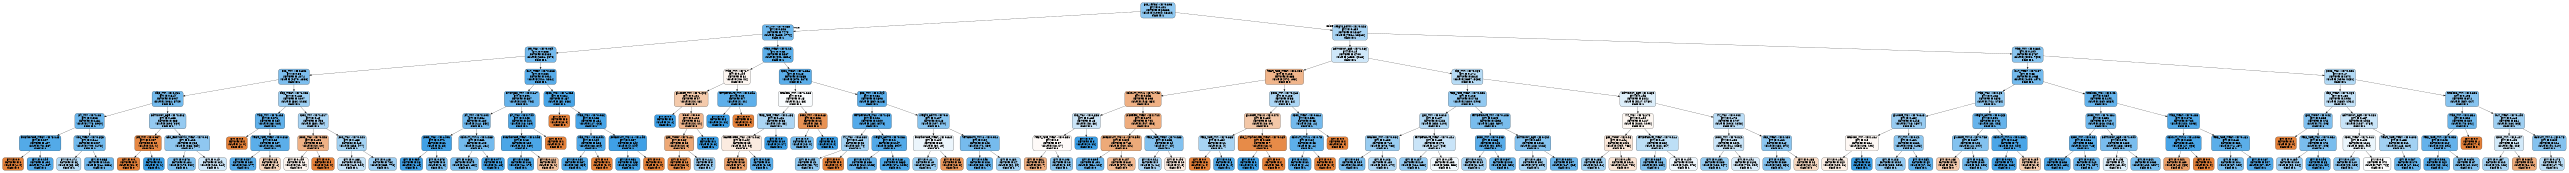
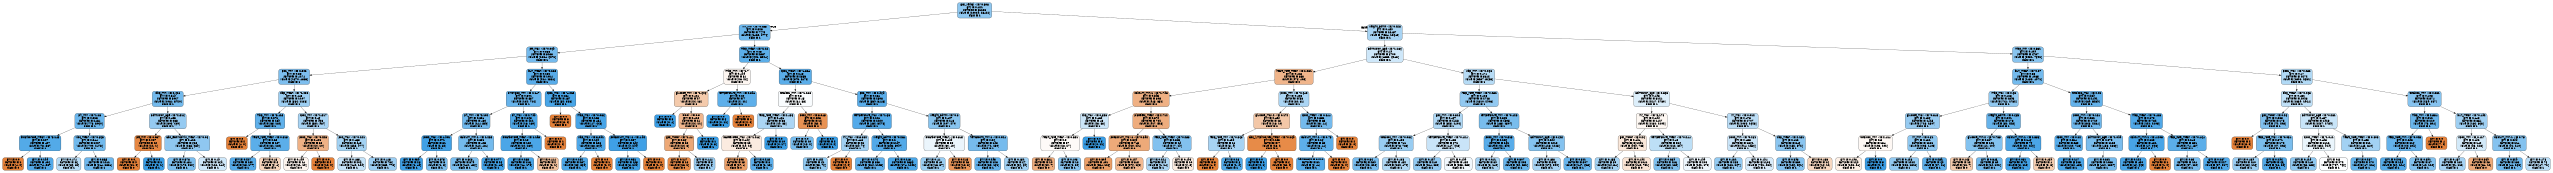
(1090, 164) -> (1098, 164)
(1300, 164) -> (1311, 164)
(2087, 164) -> none
(2115, 164) -> none
(2177, 164) -> (2133, 164)
none -> (2510, 164)
